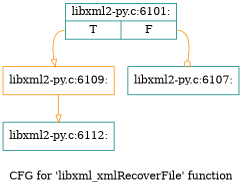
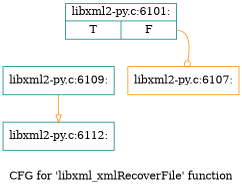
(54, 42) -> none
(59, 81) -> (59, 81)
(183, 81) -> (183, 81)
